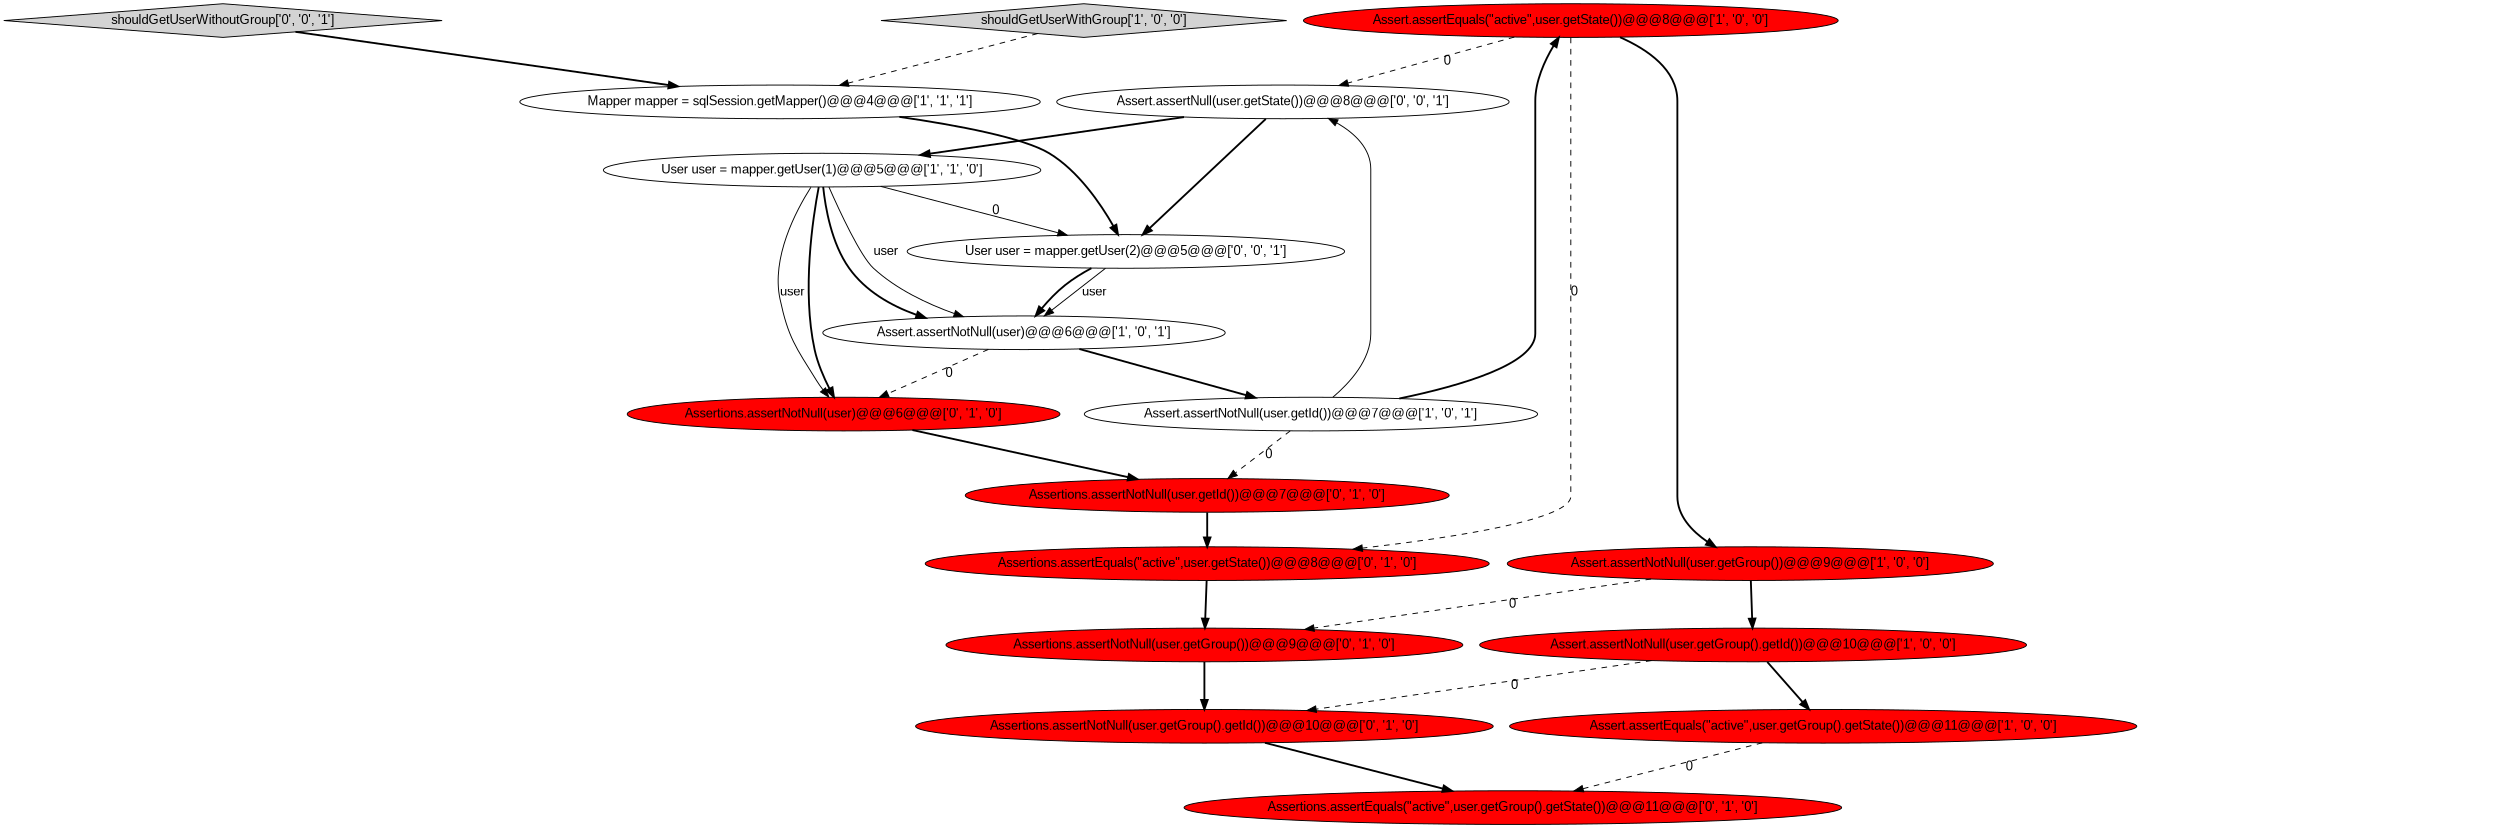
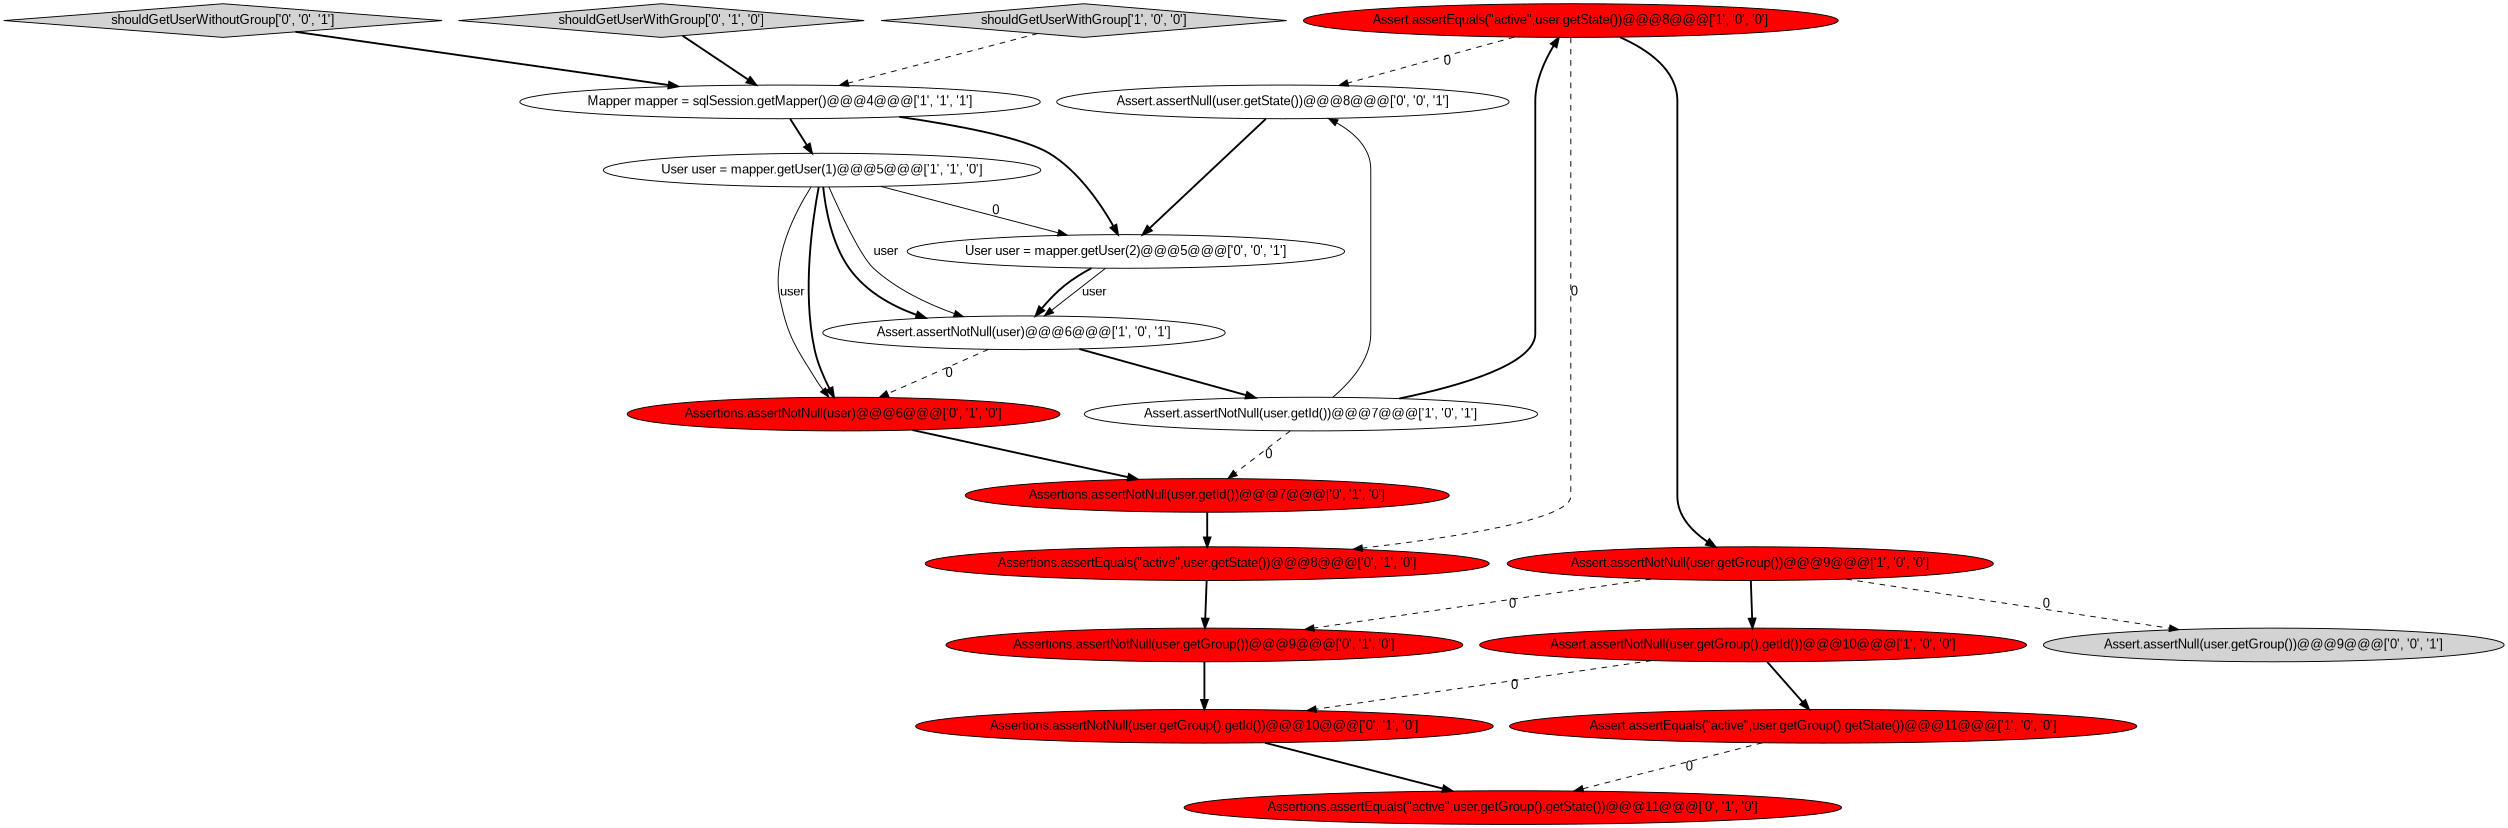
none -> (661, 21)
(1057, 135) -> (799, 132)
none -> (2274, 645)
